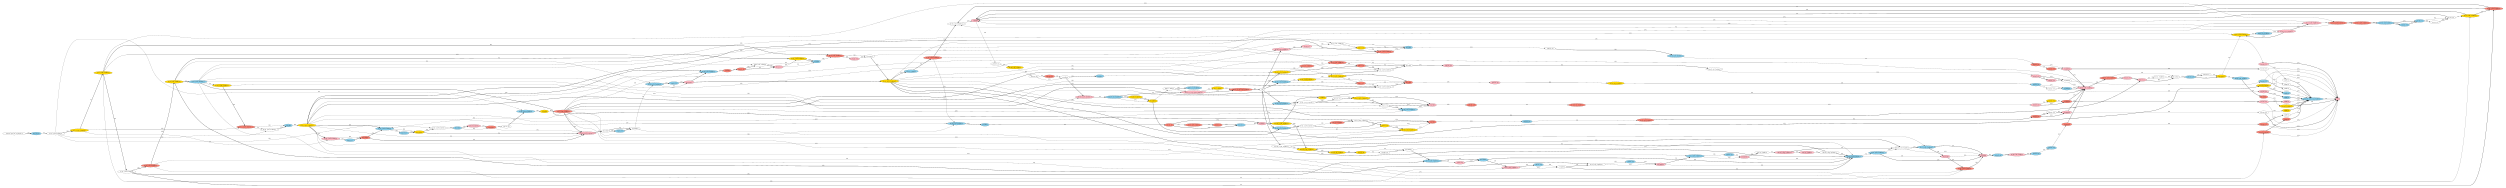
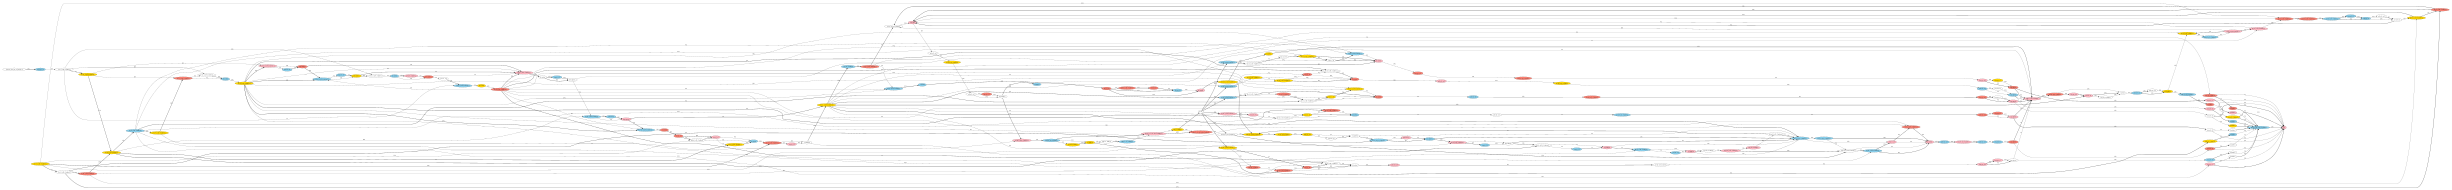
(1180, 90) -> (1140, 138)
(1256, 90) -> (1189, 121)
(91, 102) -> (99, 113)
